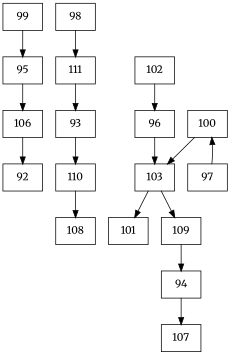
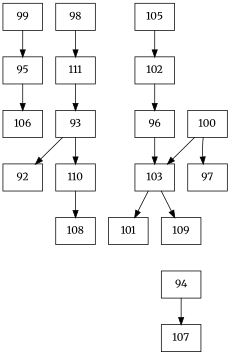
none -> (155, 17)
(23, 147) -> (52, 148)
(212, 154) -> (203, 147)
(181, 254) -> none
